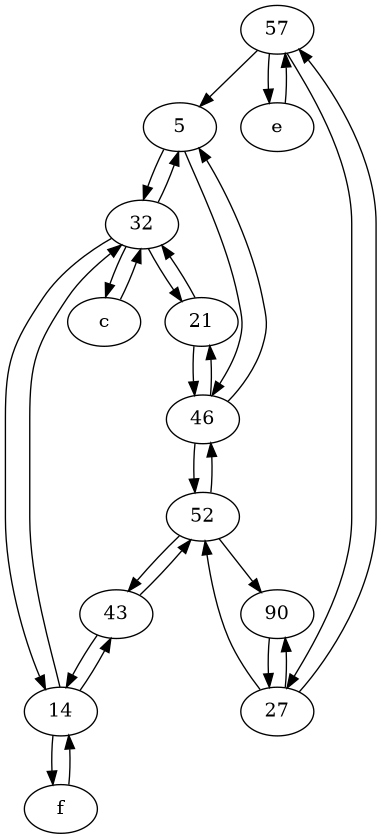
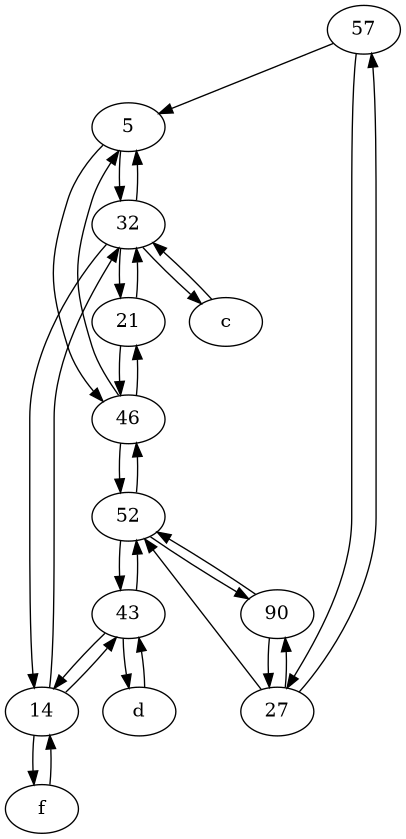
(277, 127) -> none
none -> (213, 566)
none -> (139, 712)
